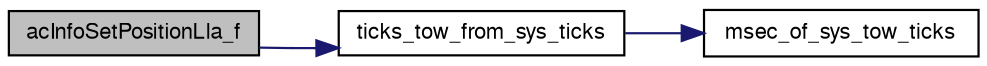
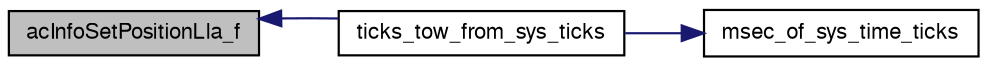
(841, 33) -> (841, 33)
(288, 48) -> (310, 18)
